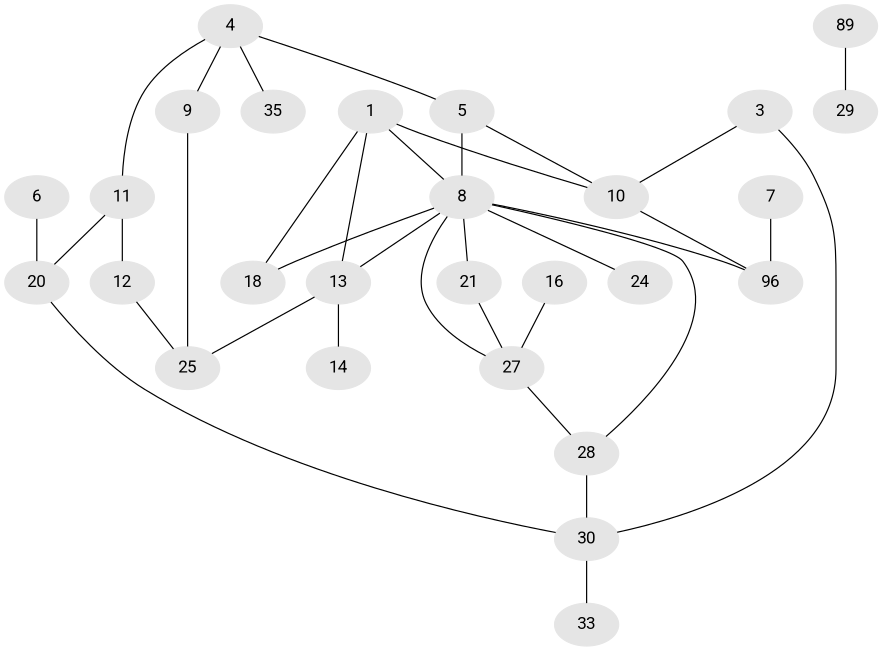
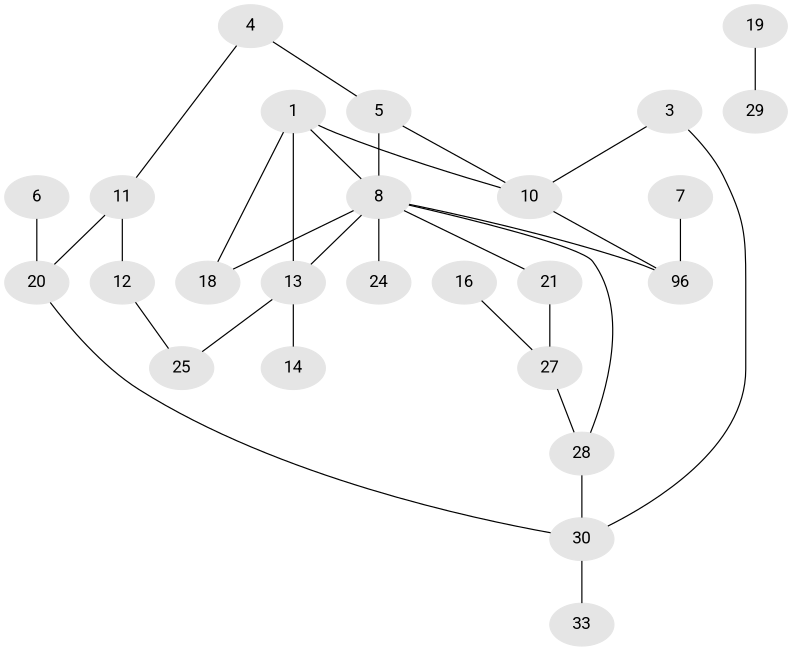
(846, 26) -> (755, 26)
(188, 112) -> none
(273, 112) -> none
(424, 297) -> none
